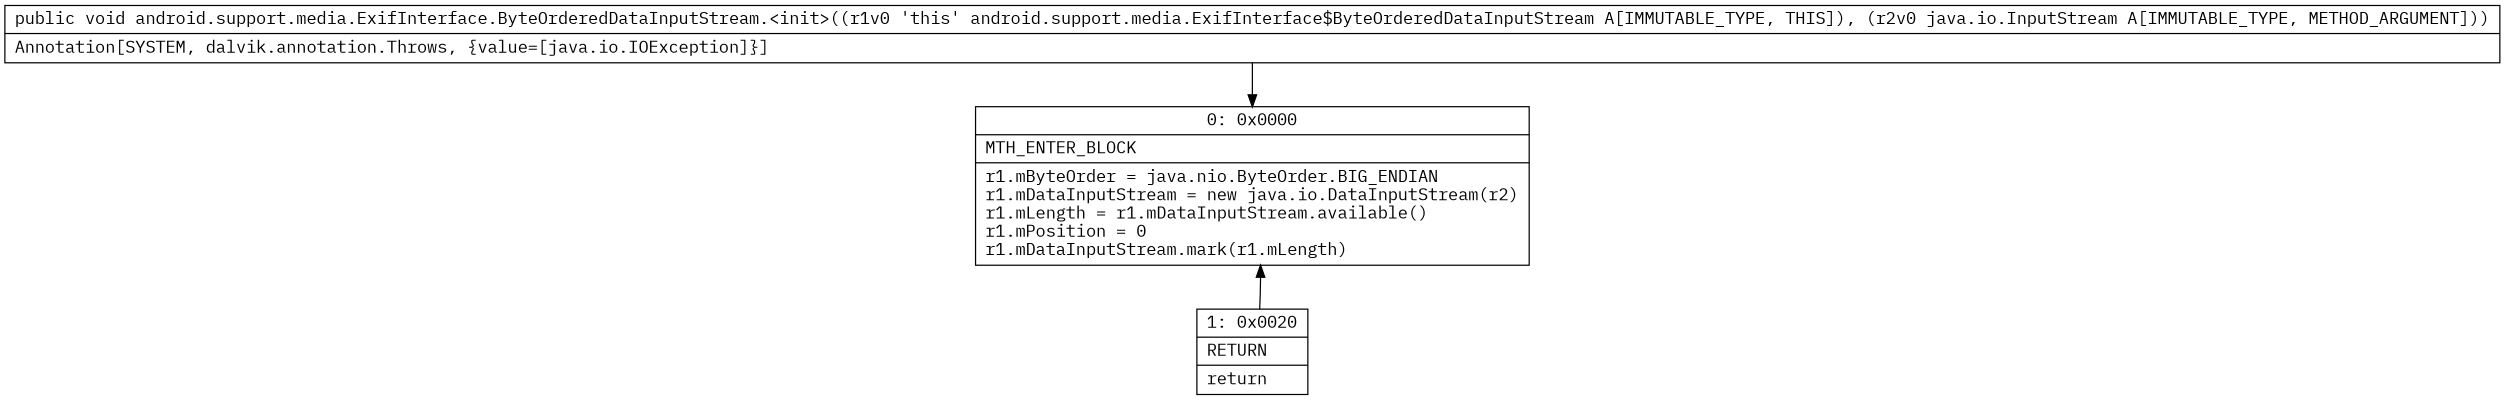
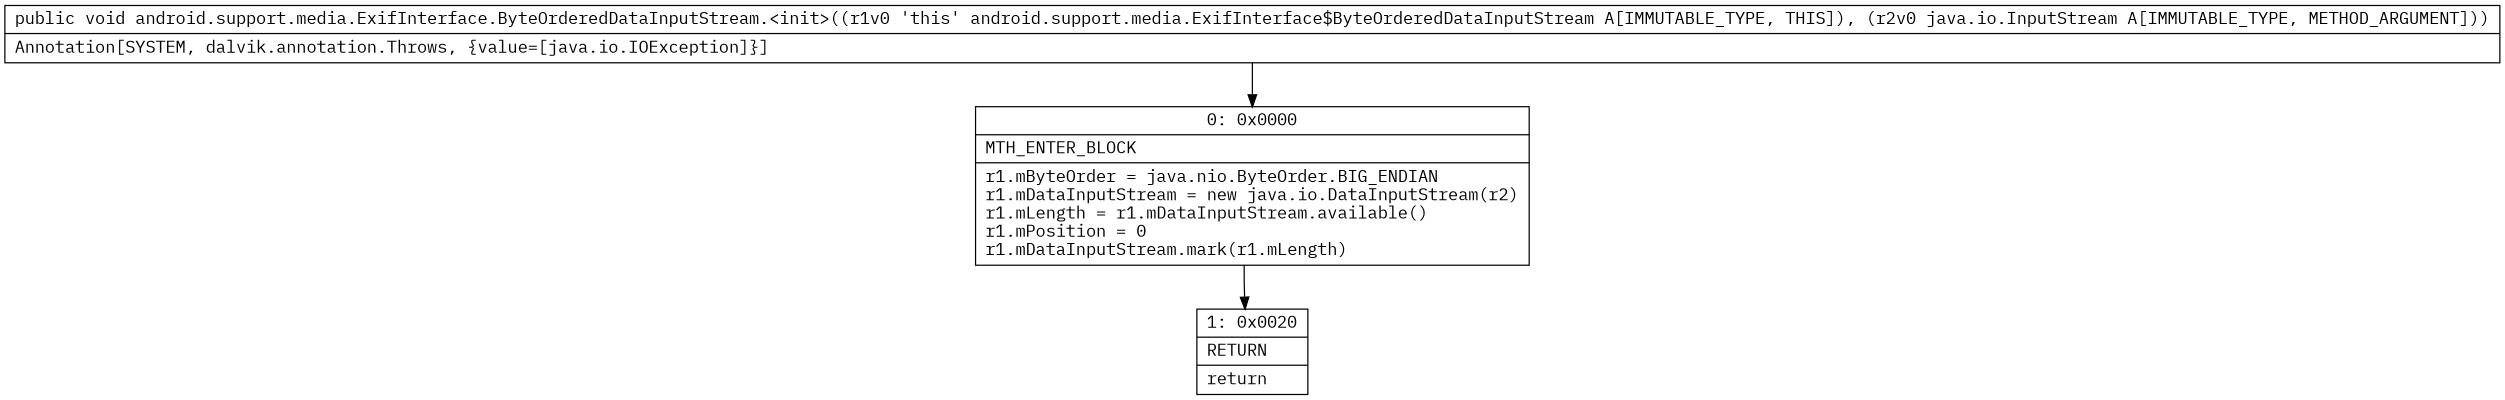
(1260, 293) -> (1244, 281)
